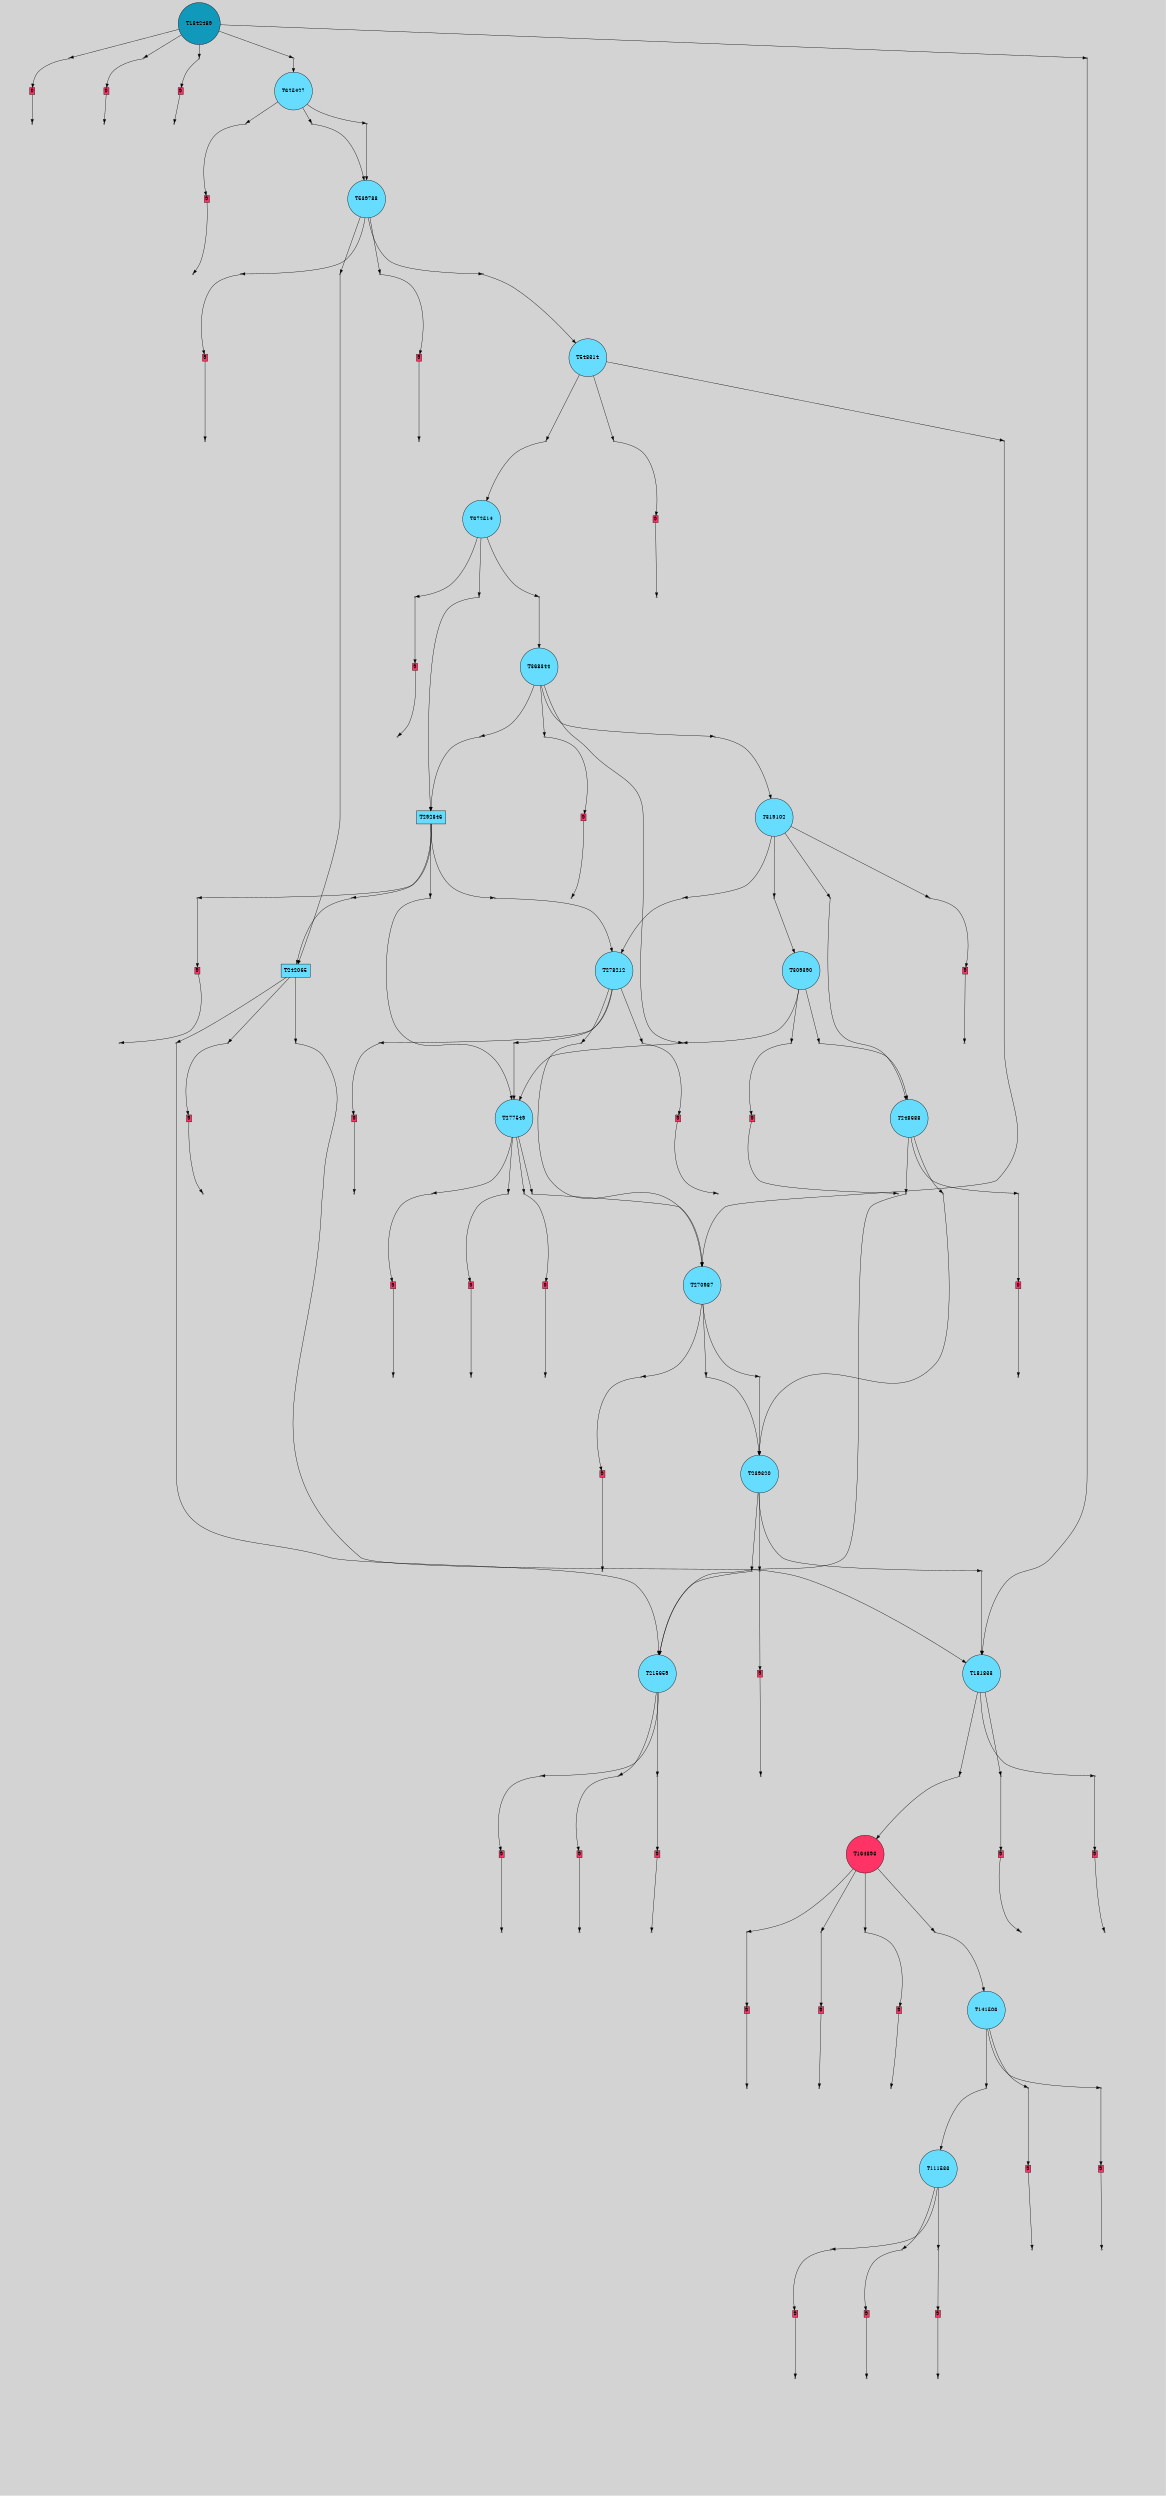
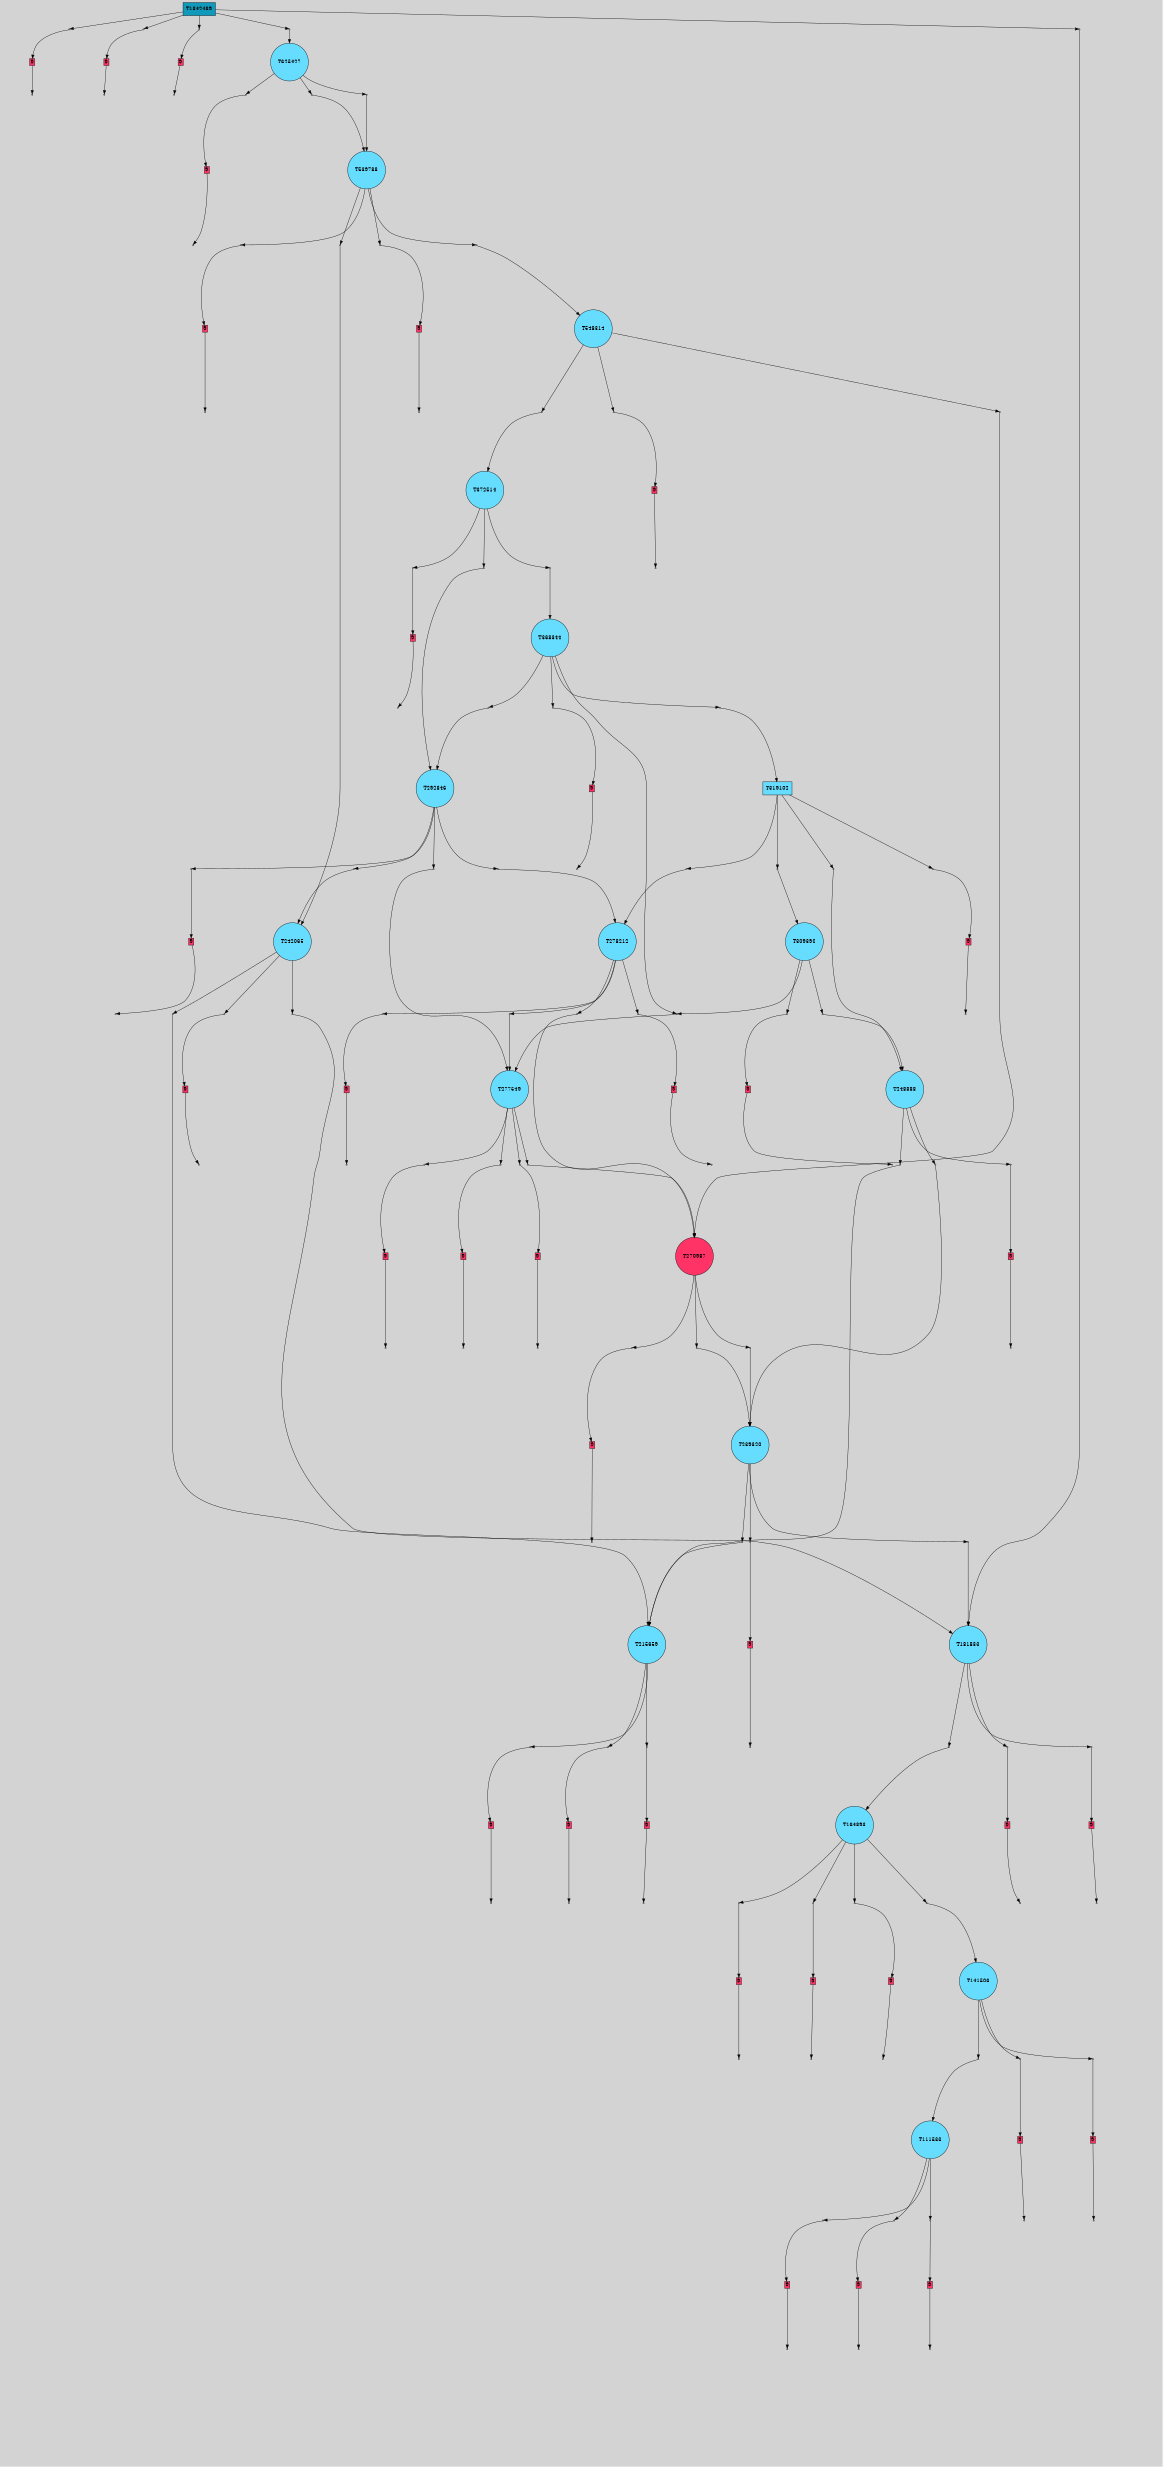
(199, 24) -> (199, 9)
(431, 817) -> (435, 788)
(774, 817) -> (777, 788)
(296, 971) -> (292, 942)
(909, 1118) -> (905, 1089)
(702, 1285) -> (694, 1256)
(865, 1854) -> (855, 1825)
